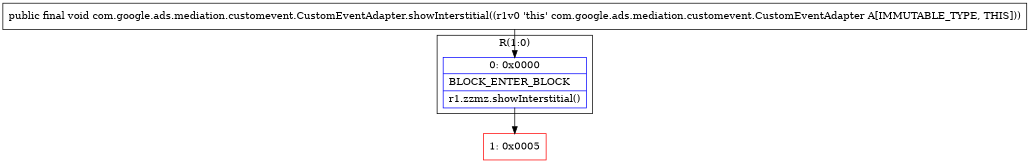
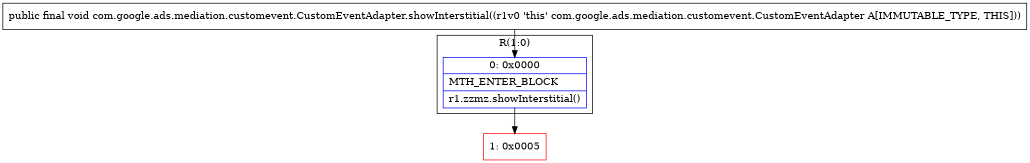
(509, 82) -> (504, 82)
